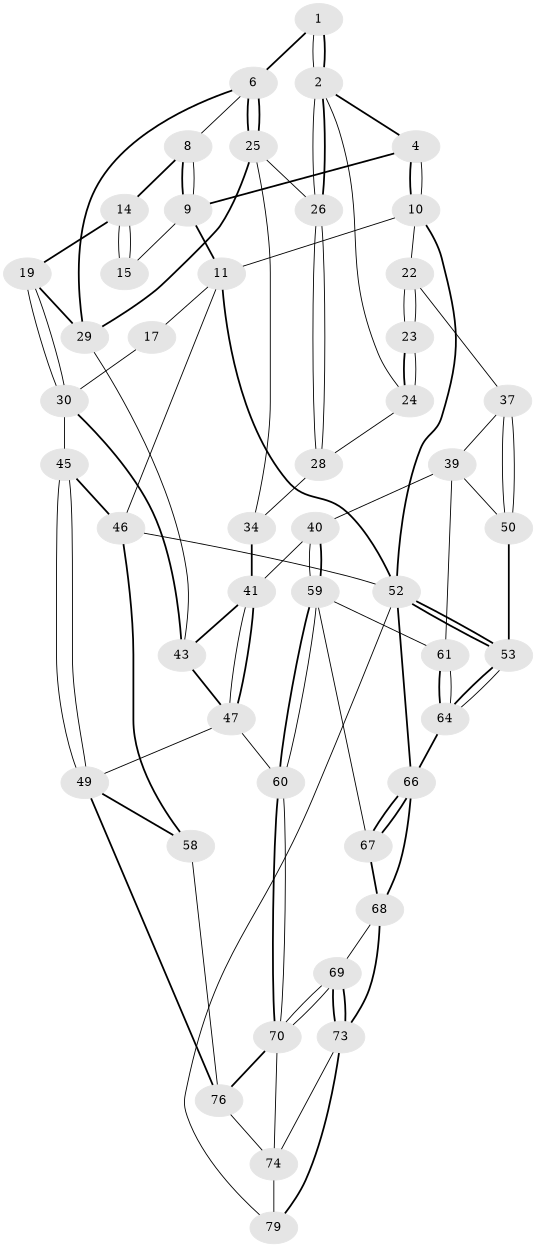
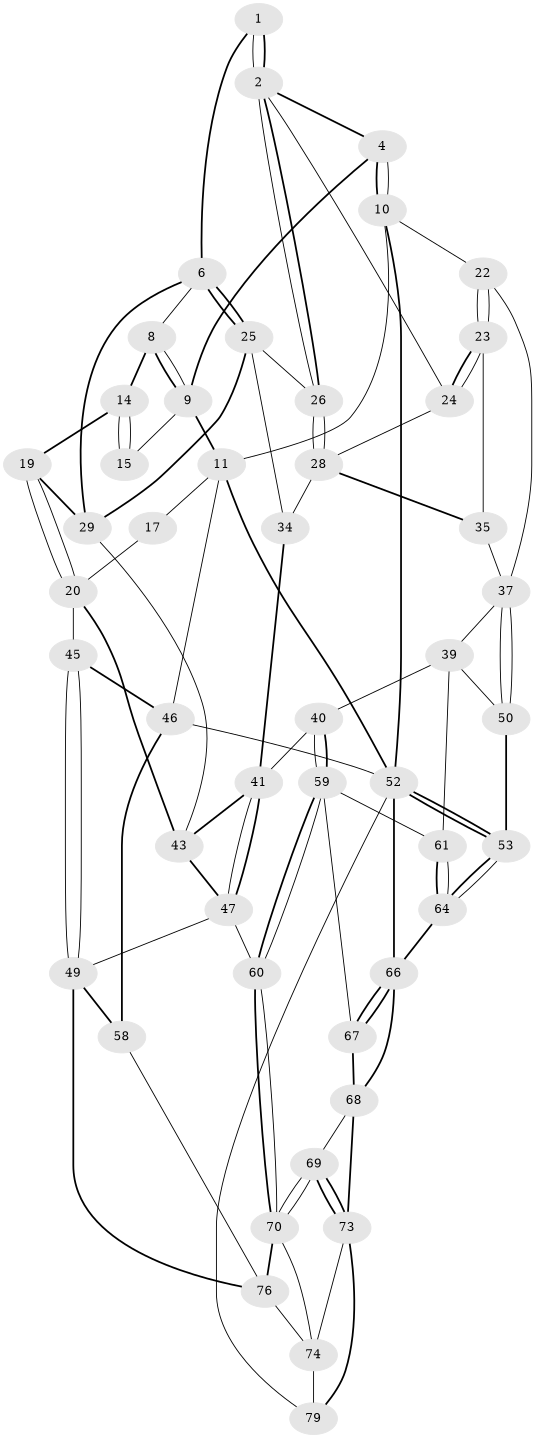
(64, 401) -> (73, 592)
none -> (483, 528)
